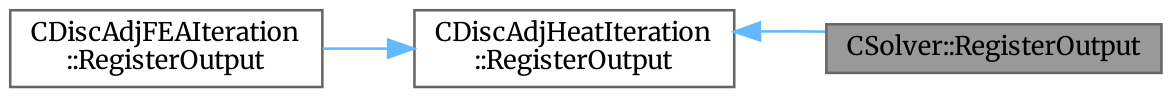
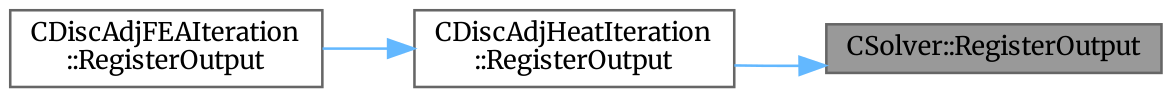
(793, 31) -> (767, 66)
